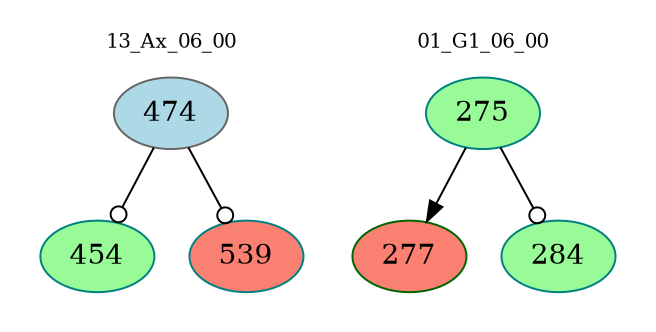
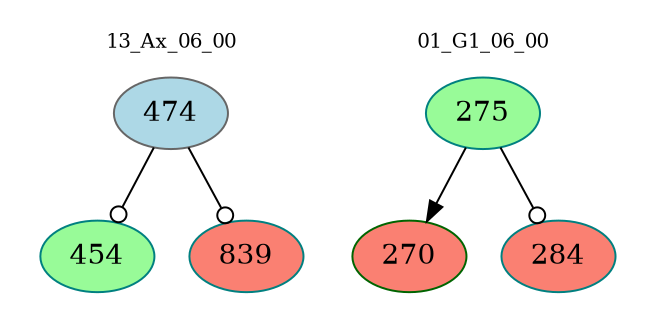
(246, 256) -> (246, 256)
(409, 256) -> (409, 256)
(558, 256) -> (558, 256)
